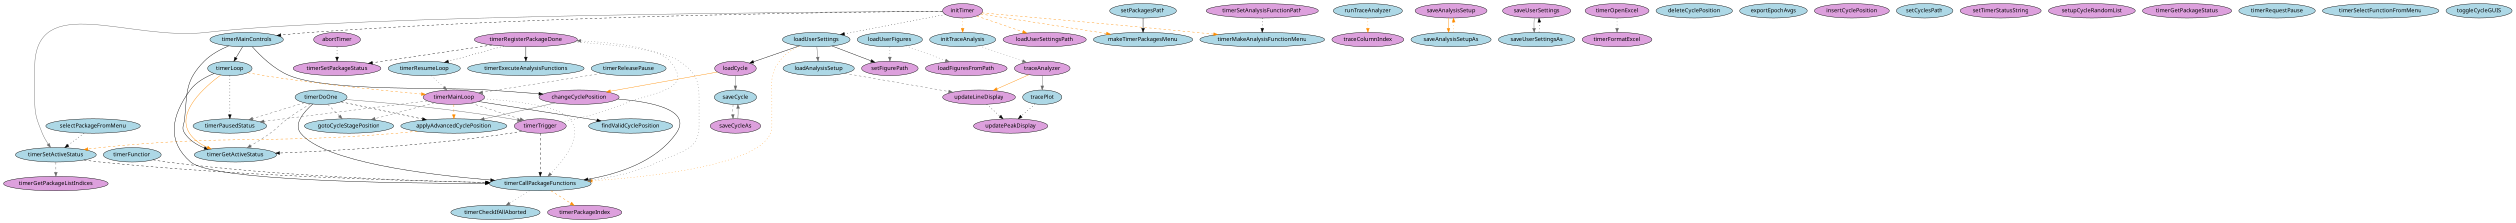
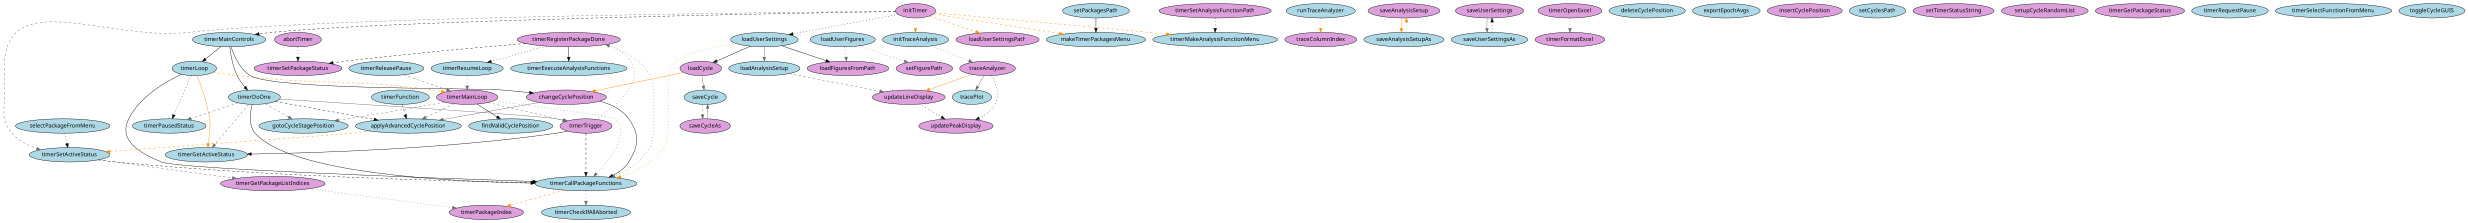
(435, 20) -> (387, 21)
(852, 53) -> (804, 53)
(188, 87) -> (234, 68)
(454, 108) -> (437, 112)
(1028, 110) -> (997, 100)
(346, 111) -> none
(401, 146) -> (410, 148)
(269, 172) -> (404, 112)
none -> (381, 198)
